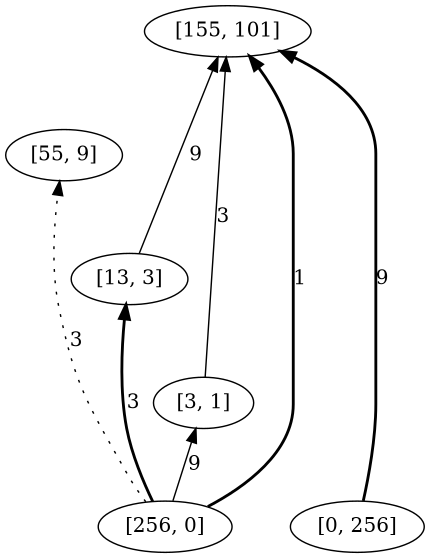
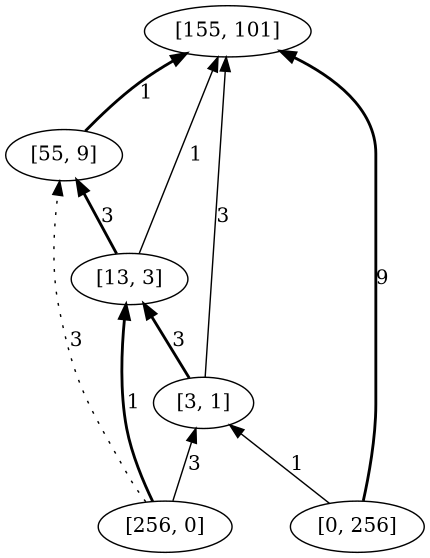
(196, 155) -> (196, 155)
none -> (100, 223)
(293, 302) -> (127, 93)
none -> (170, 347)
(134, 403) -> (134, 403)
(195, 465) -> (195, 465)
none -> (285, 469)
